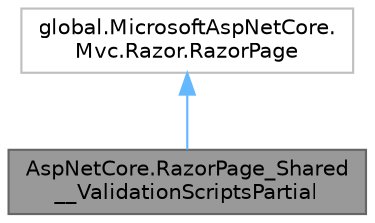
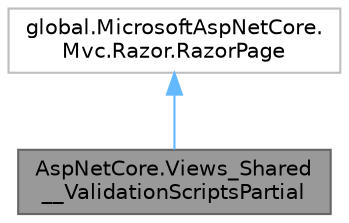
(187, 182) -> (174, 182)
